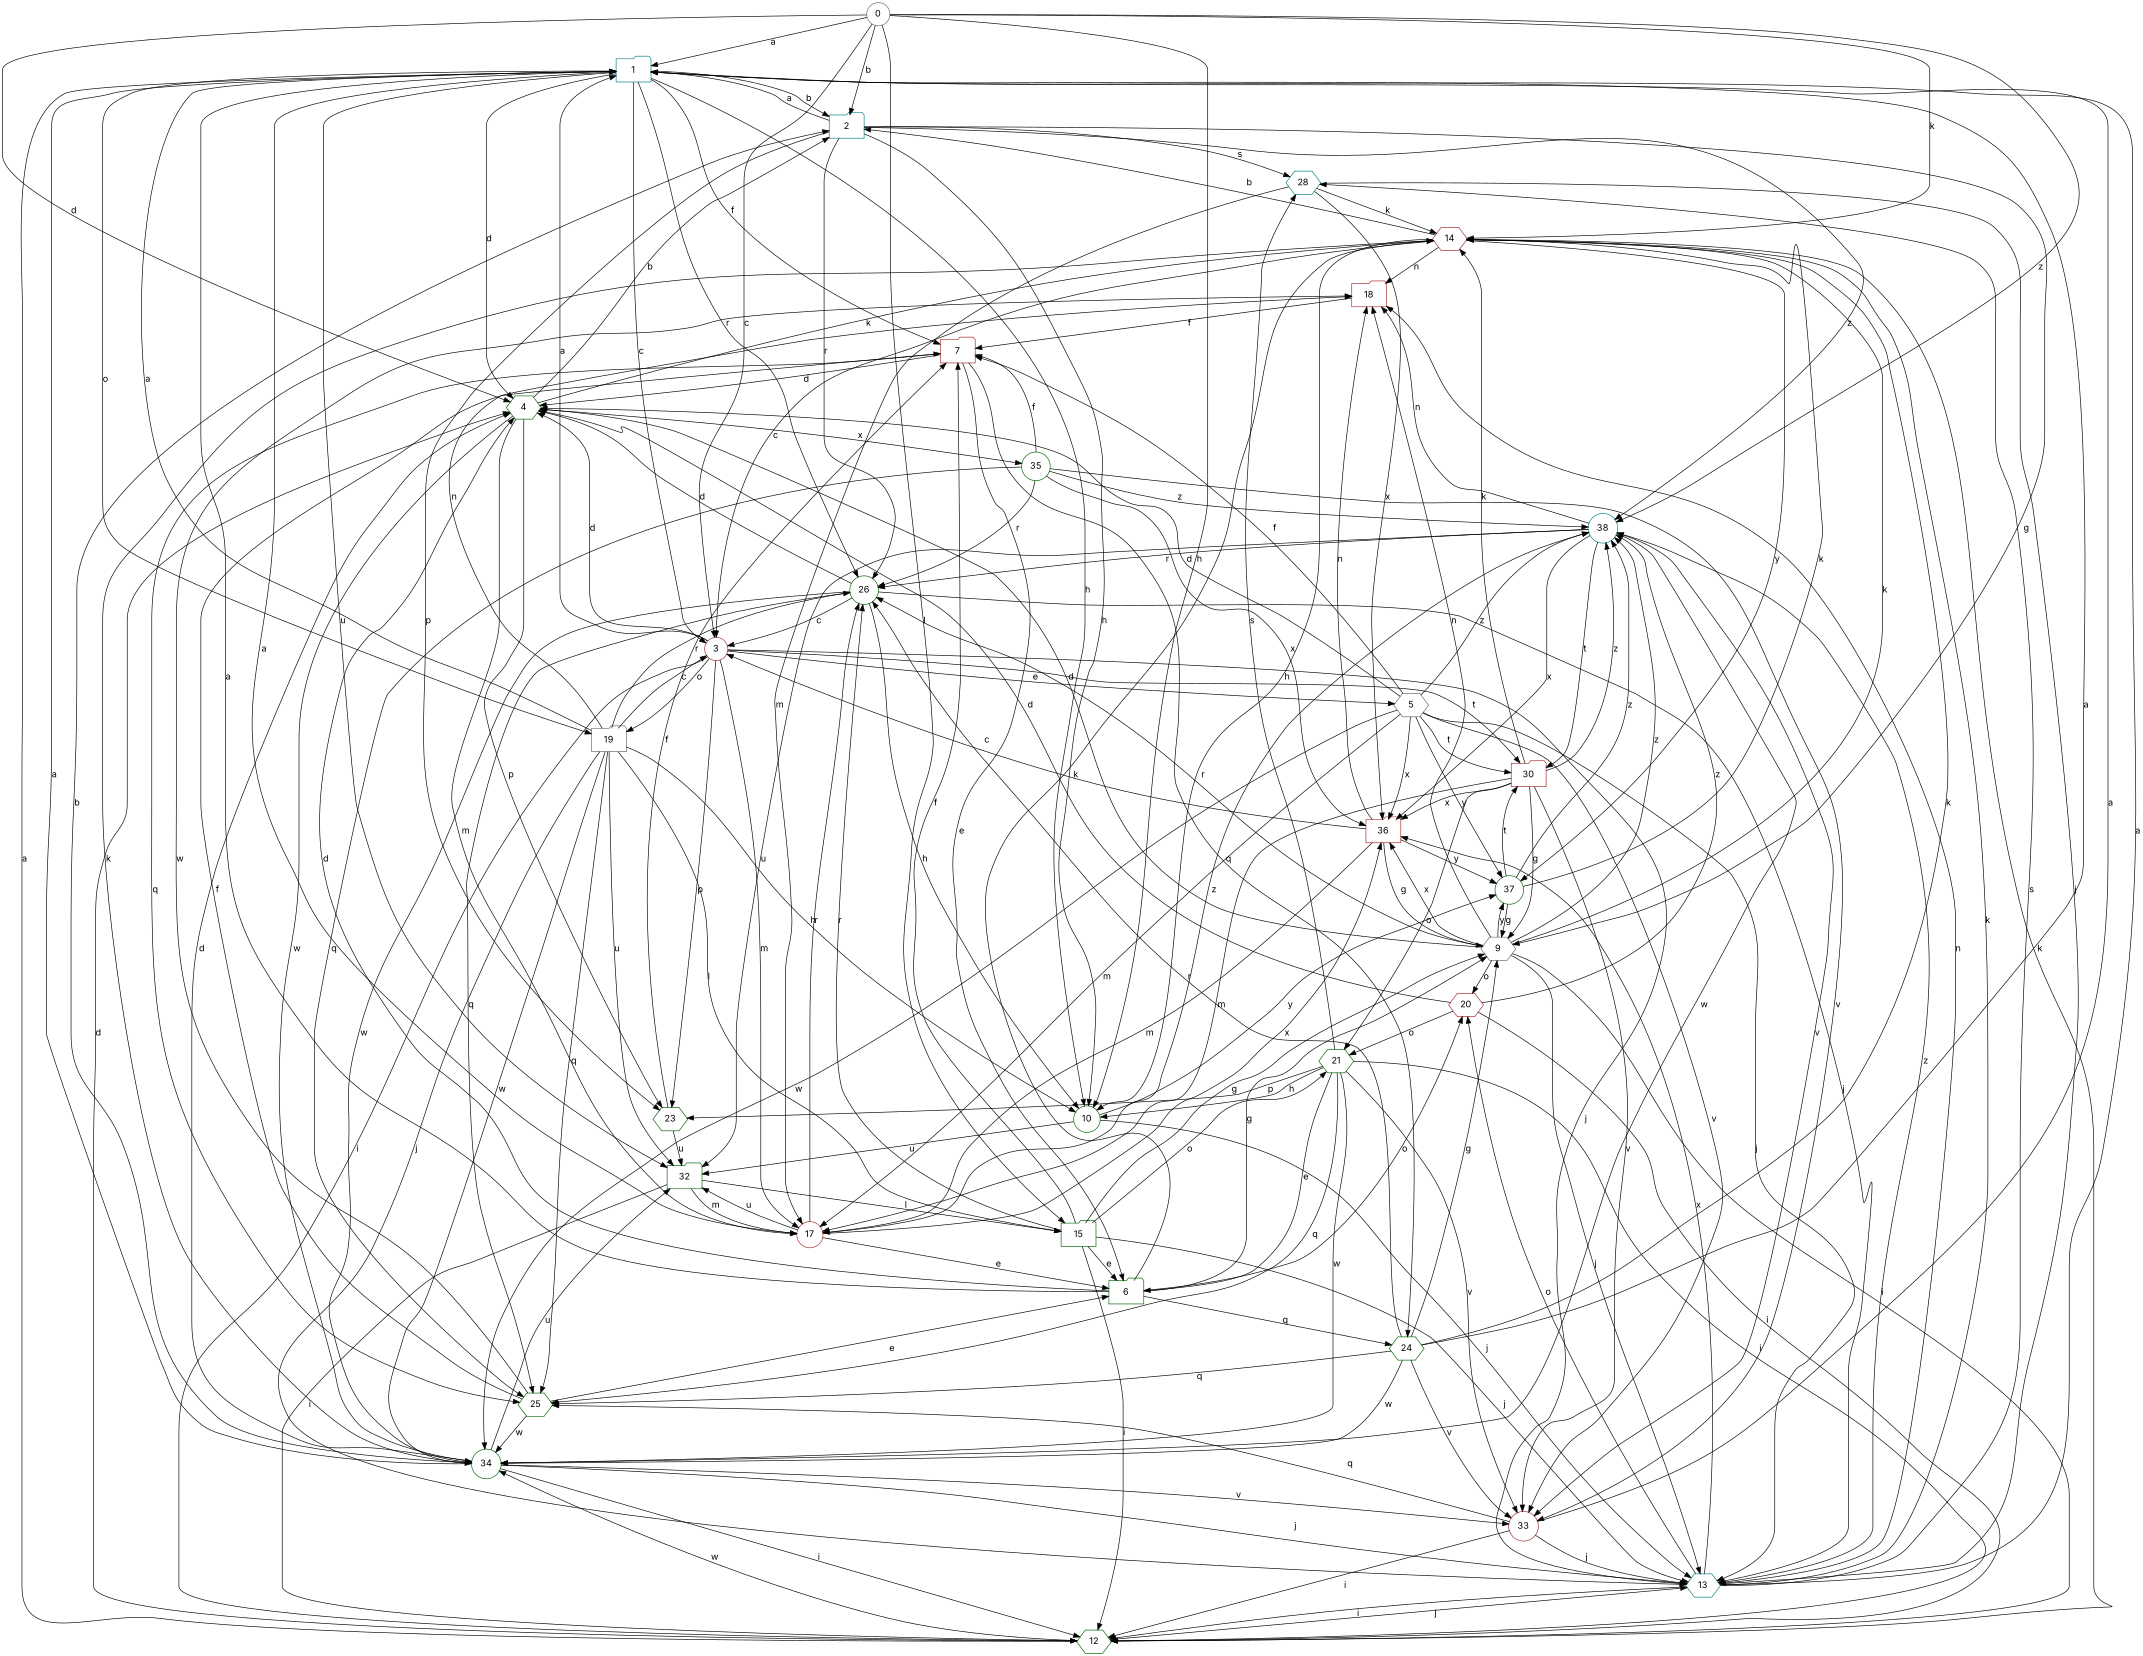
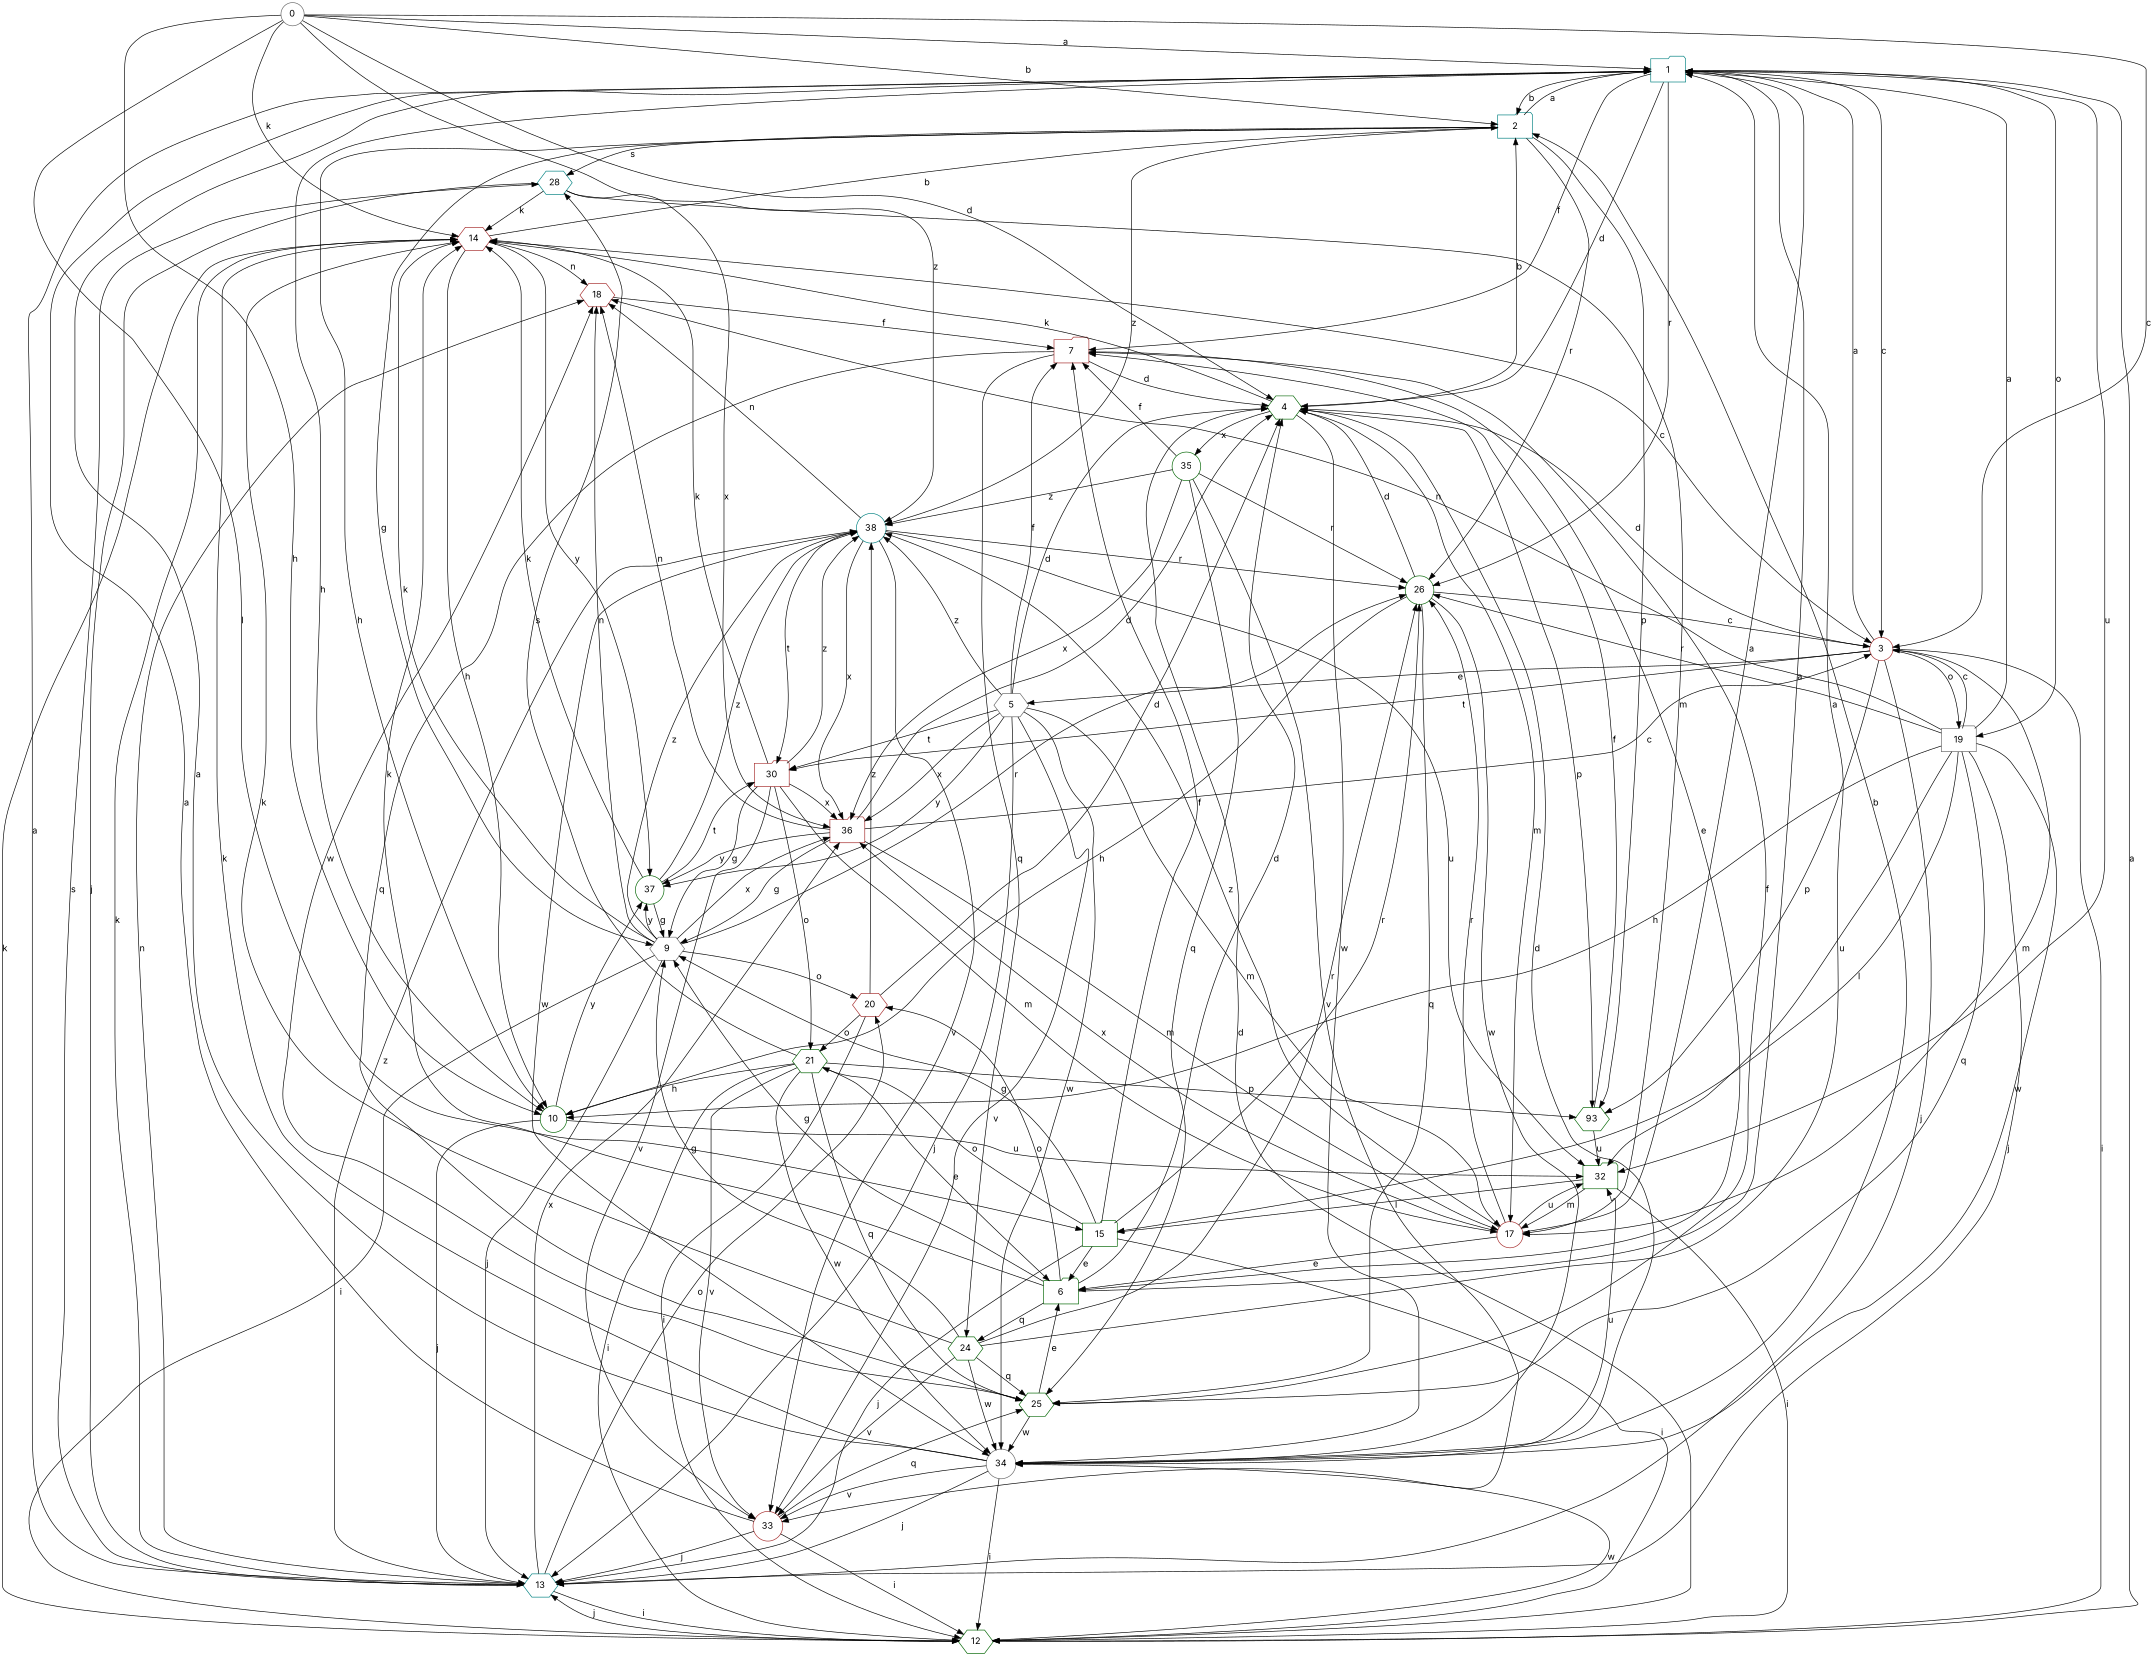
(1369, 295) -> (597, 295)
(1054, 654) -> (1087, 650)
(1745, 799) -> none
(670, 1119) -> (1592, 1119)
(486, 1464) -> (1001, 1464)
